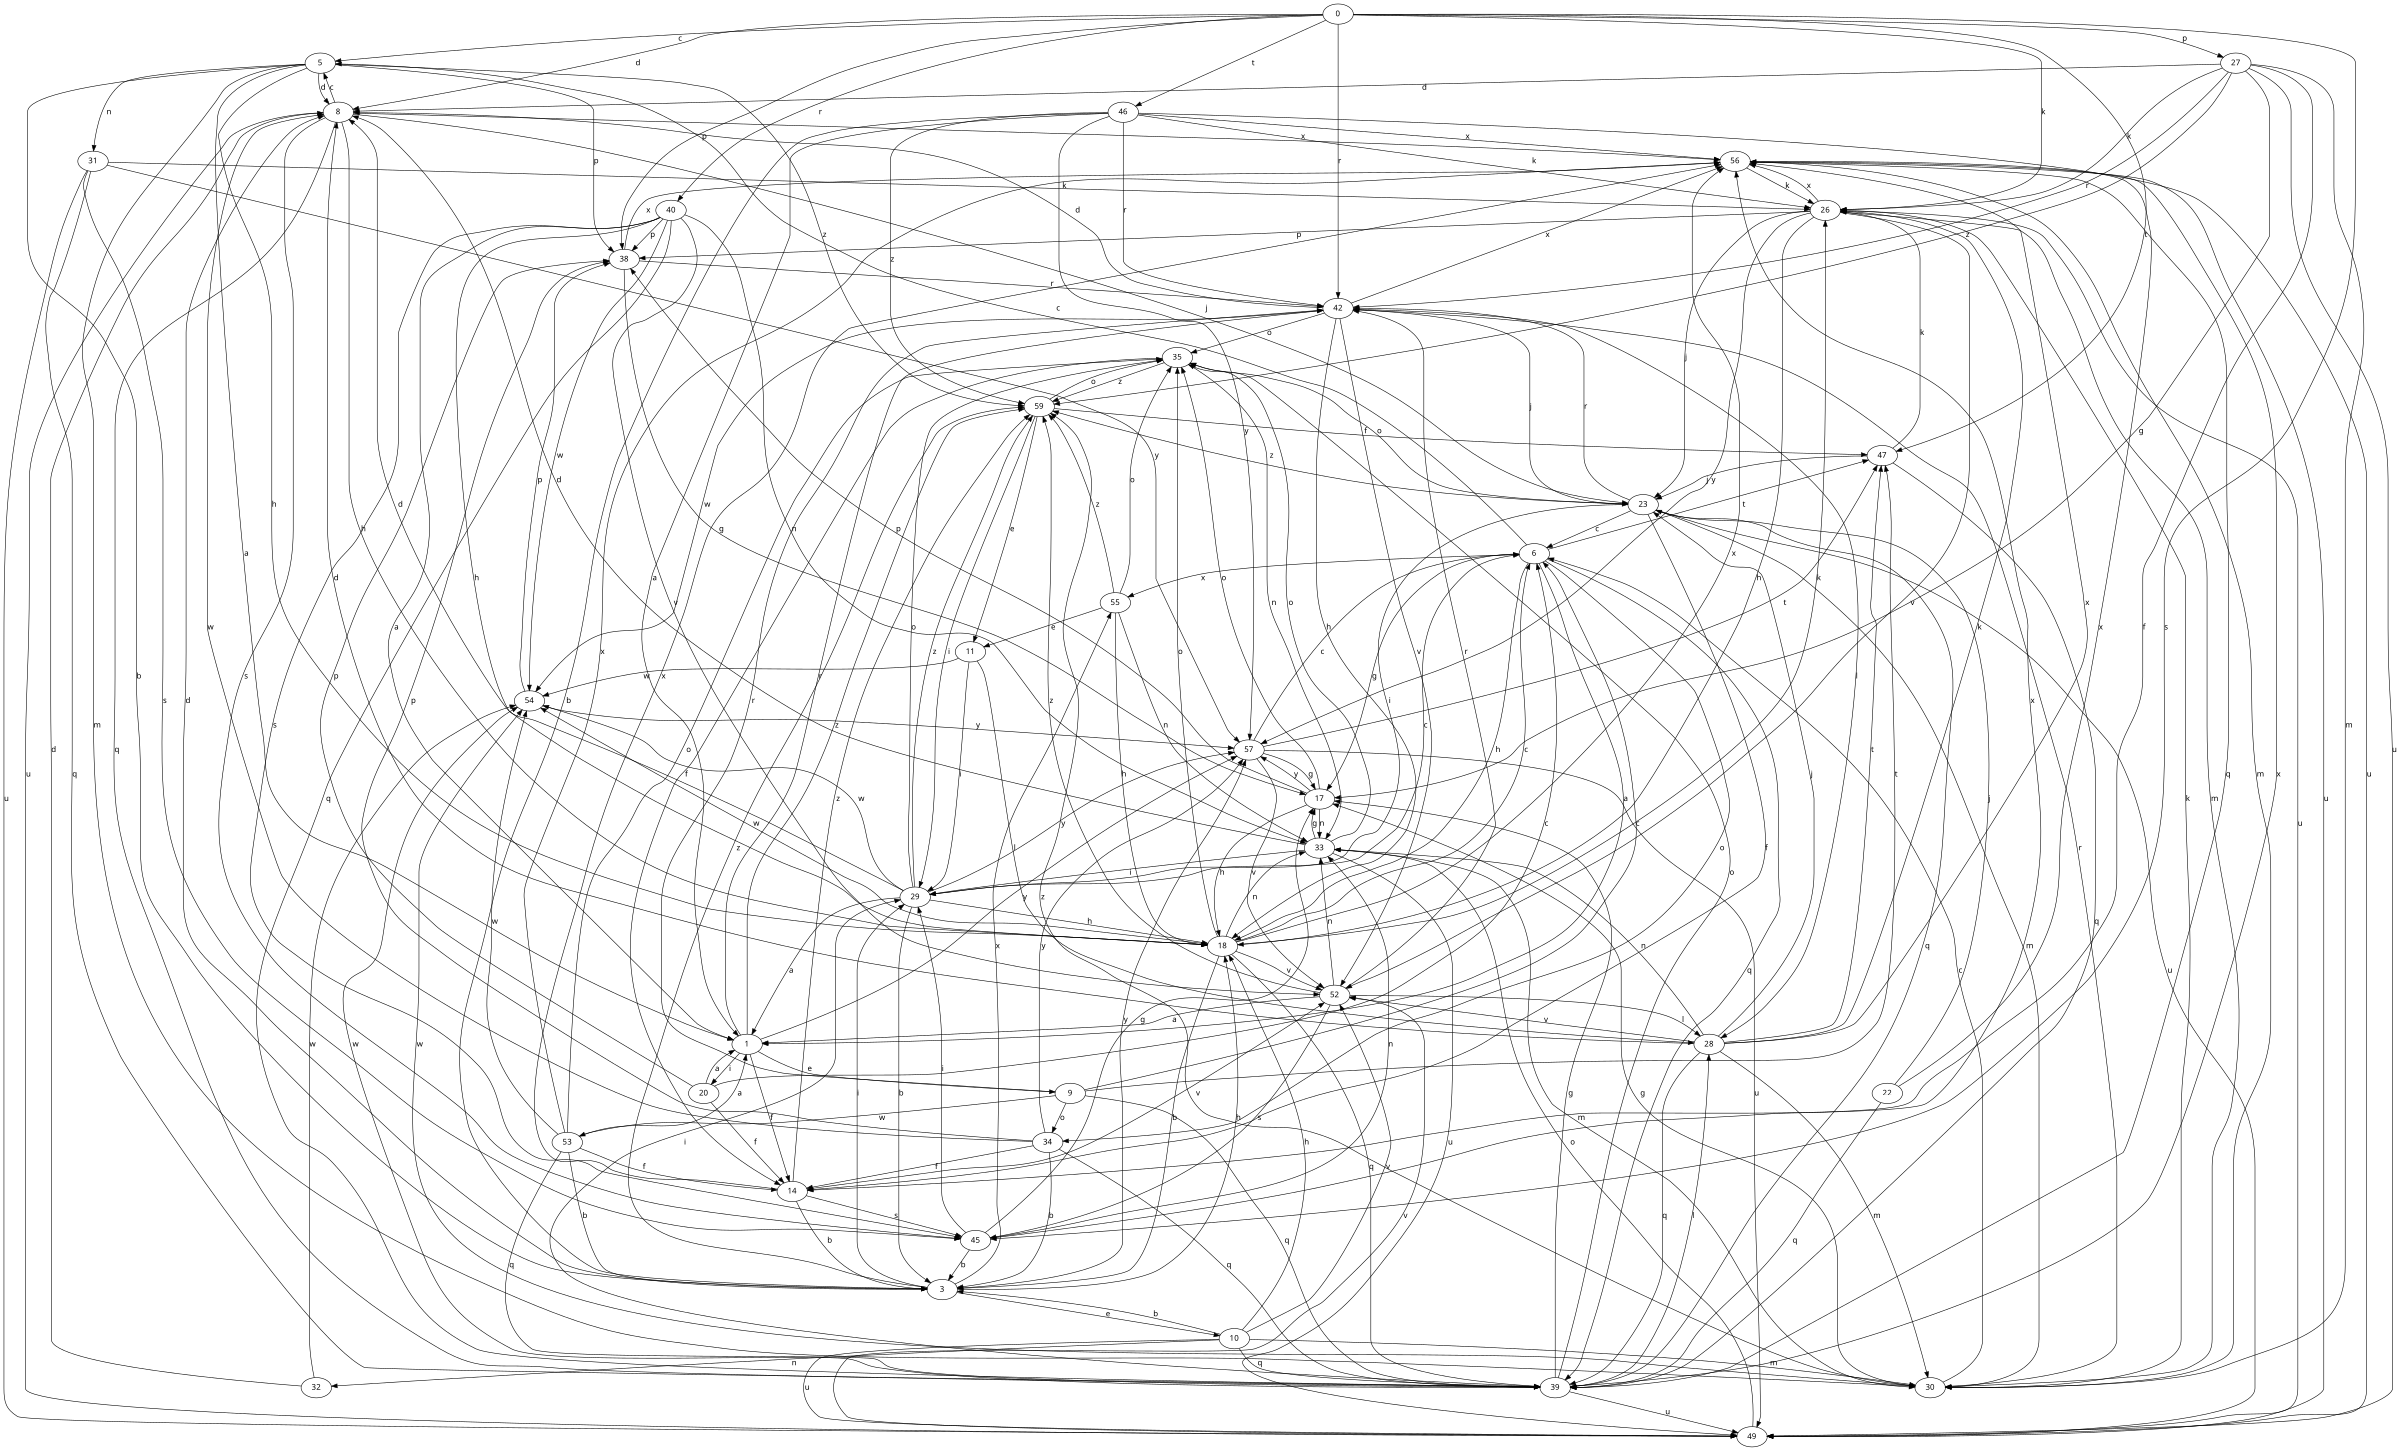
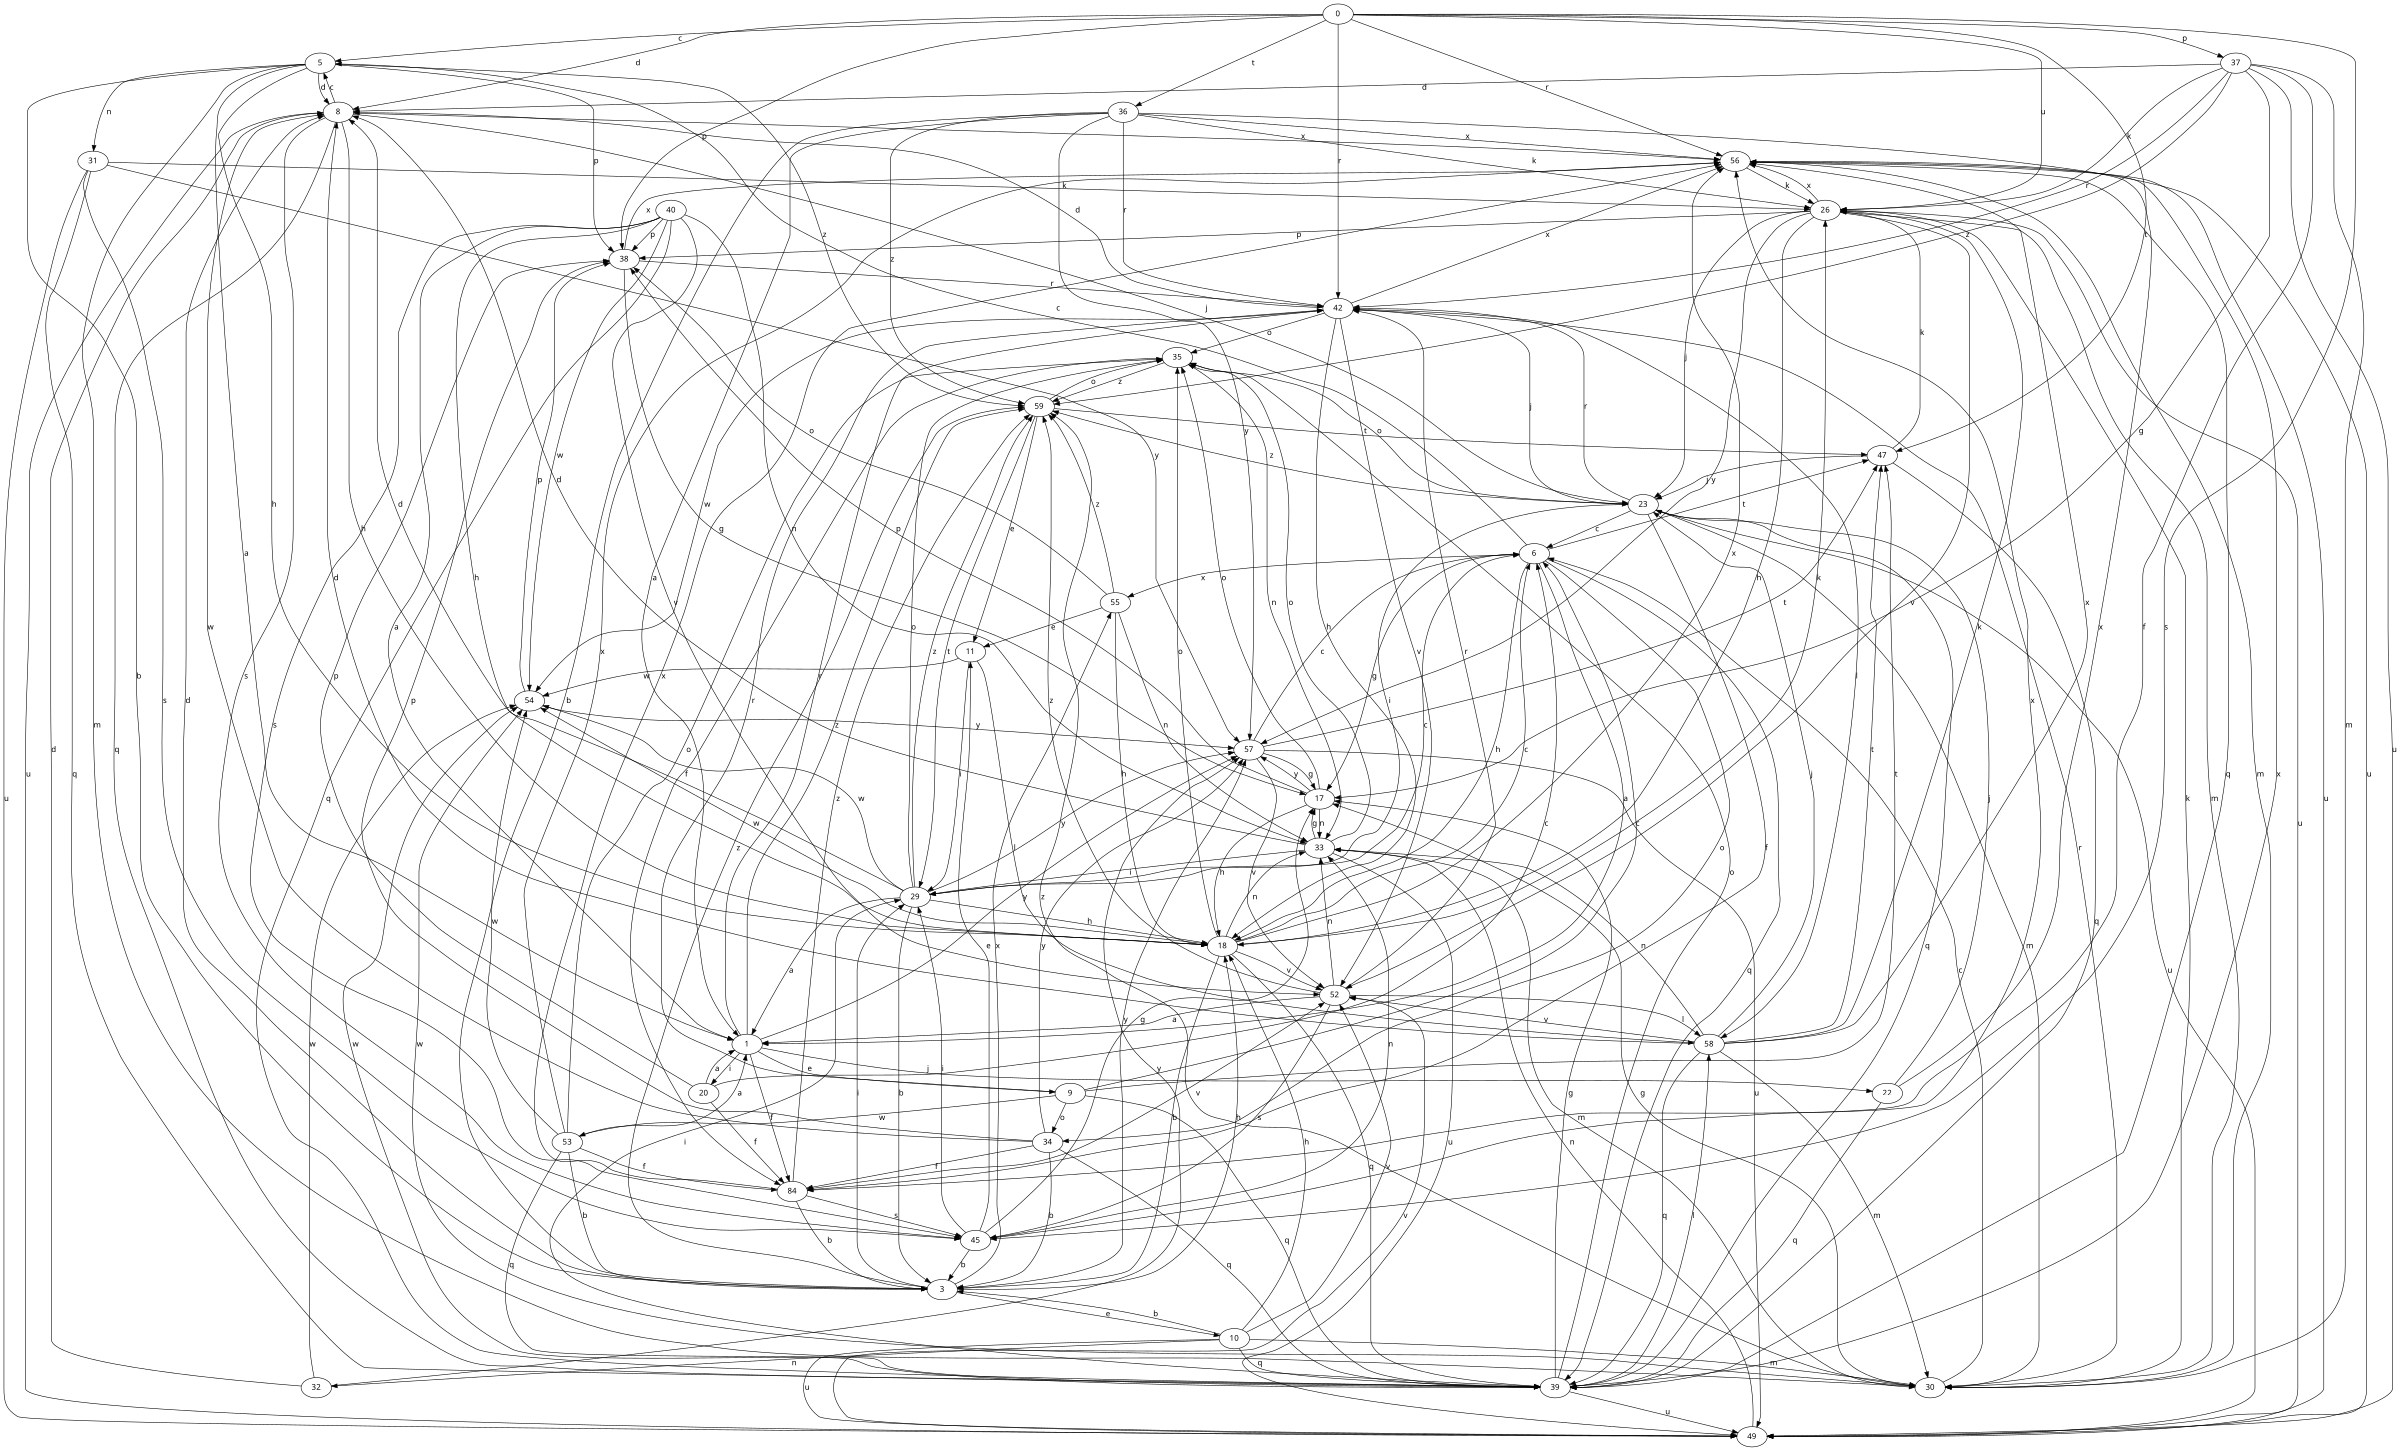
(984, 54) -> (1534, 87)
(2236, 63) -> (2236, 63)
(1123, 112) -> (1123, 112)
(2044, 112) -> (2044, 112)
(1366, 431) -> (1366, 431)
(1130, 479) -> (855, 458)
(949, 652) -> (949, 652)
none -> (981, 948)
(1709, 1044) -> (1709, 1044)
none -> (1313, 1081)
(1573, 1142) -> (1573, 1142)
(792, 1191) -> (792, 1191)
none -> (1000, 1305)
